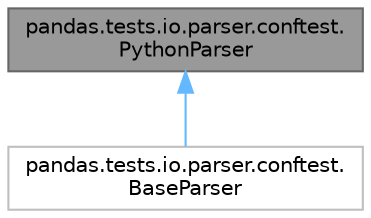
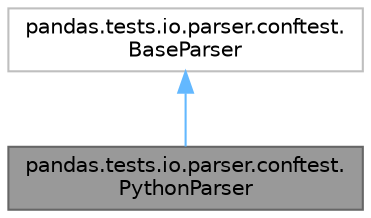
(186, 120) -> (186, 120)
